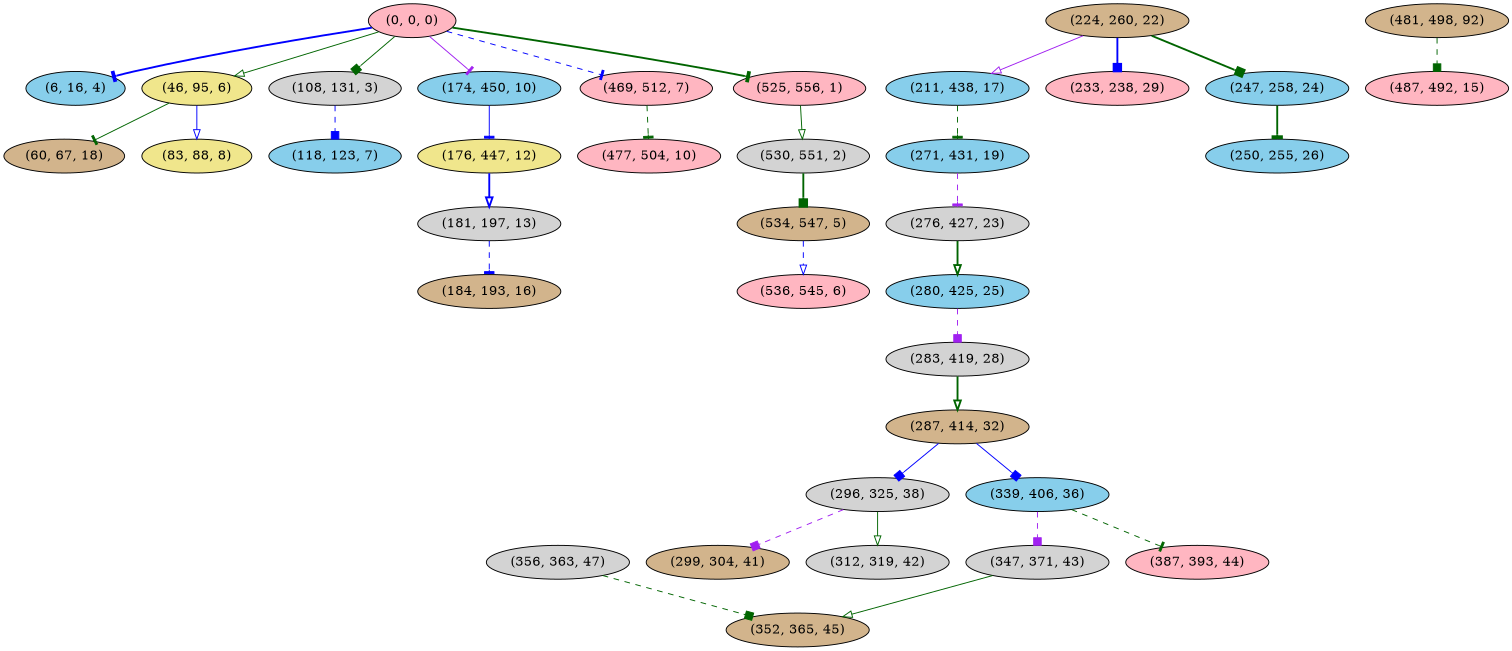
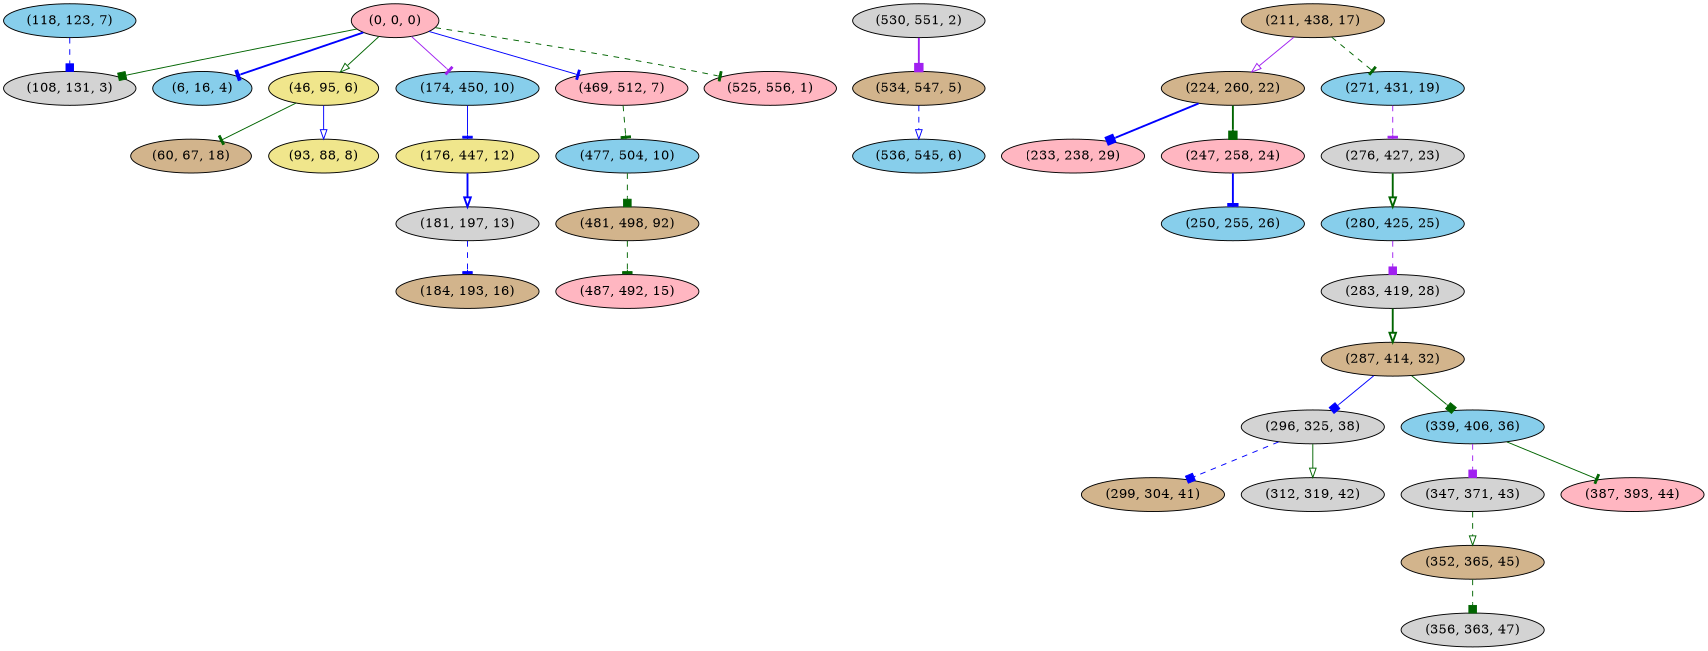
(1437, 50) -> (627, 255)
(599, 51) -> (576, 50)
(523, 53) -> (502, 53)
(1042, 53) -> (1277, 51)
(957, 88) -> (1313, 21)
(1277, 88) -> (1233, 156)
(335, 118) -> (70, 50)
(801, 118) -> none
(1277, 120) -> (1233, 188)
(197, 156) -> (324, 156)
(649, 156) -> (627, 156)
none -> (627, 185)
(803, 185) -> (919, 50)
(803, 291) -> (919, 156)
(994, 458) -> (1429, 390)
(802, 527) -> (1237, 459)
(1115, 528) -> (1551, 460)
(673, 595) -> (1473, 592)
(922, 595) -> (1473, 524)
